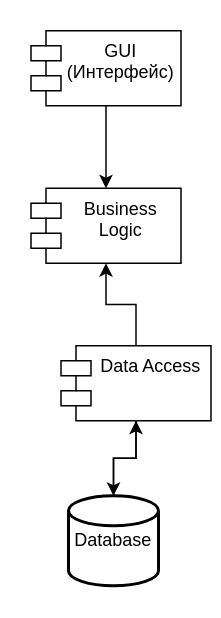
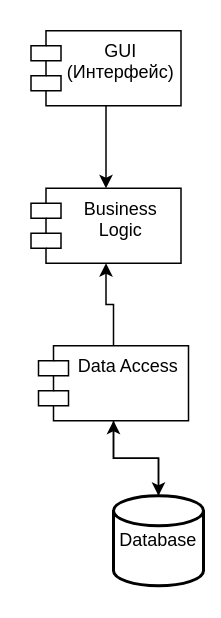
(136, 383) -> (113, 383)
(113, 541) -> (158, 541)
